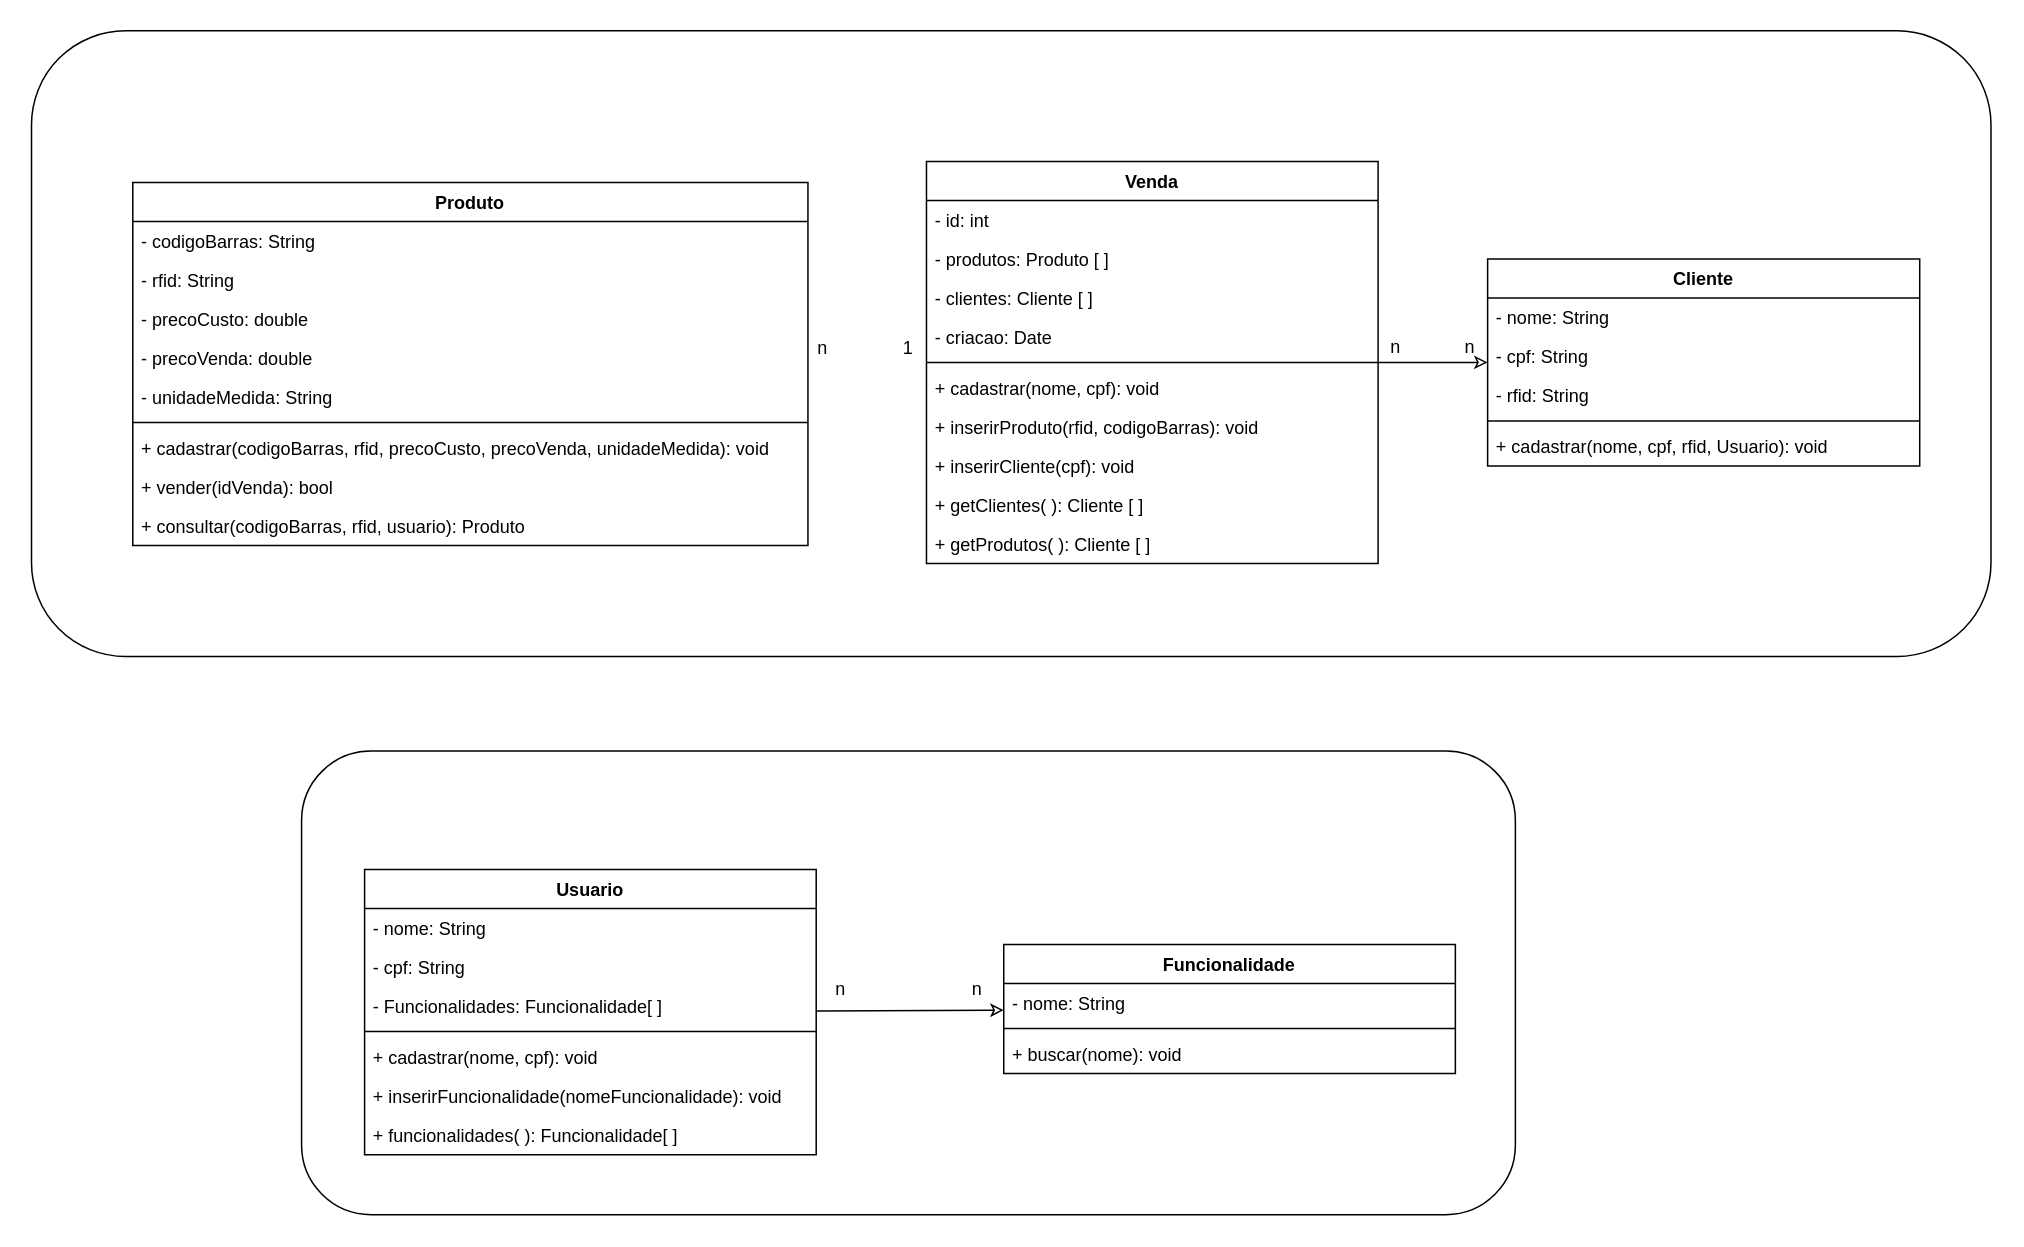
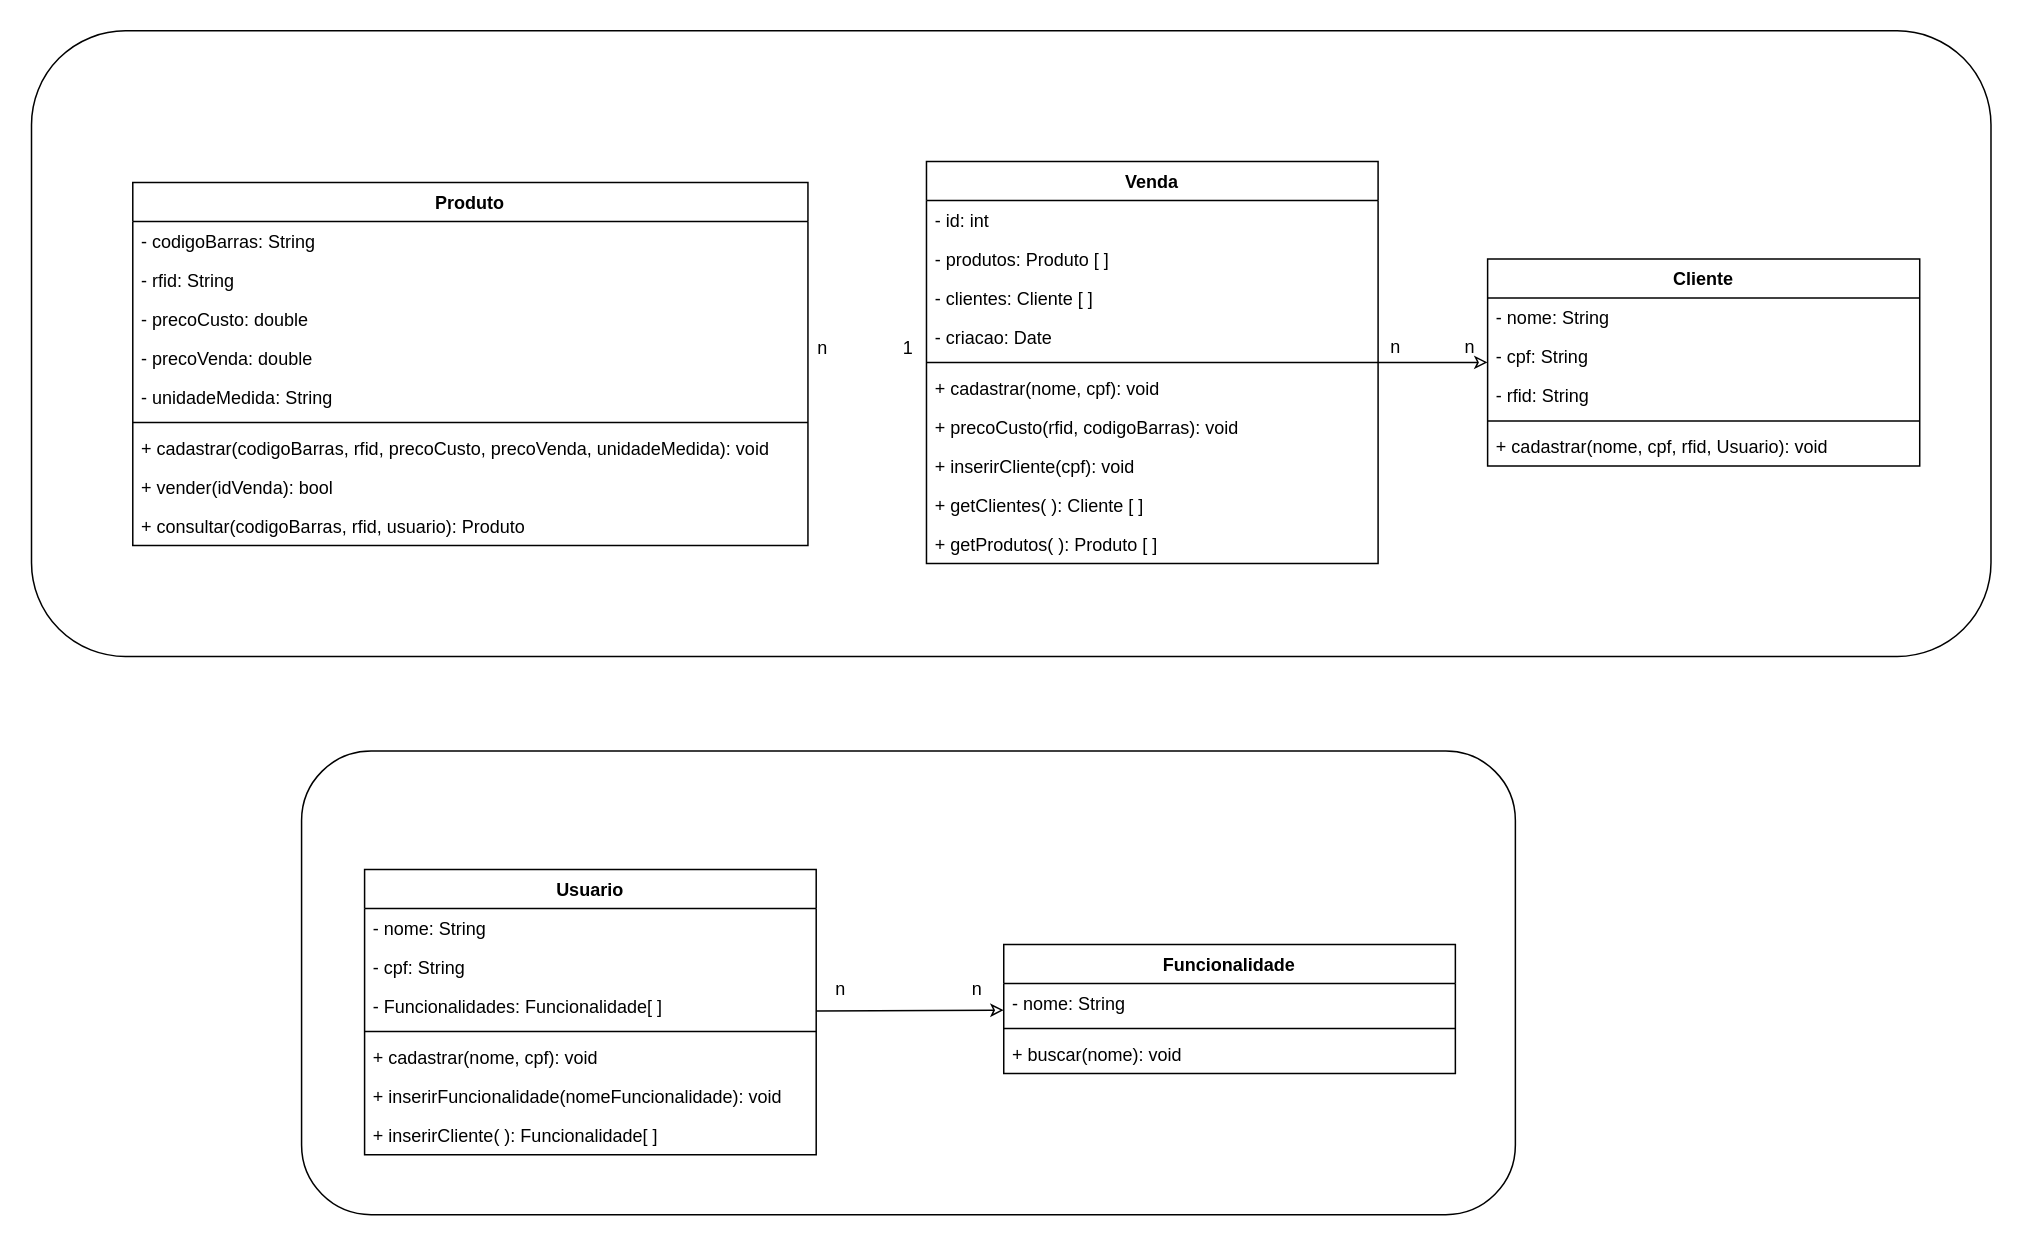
(1123, 428) -> (1107, 428)
(1062, 545) -> (1067, 545)
(544, 1136) -> (536, 1136)
